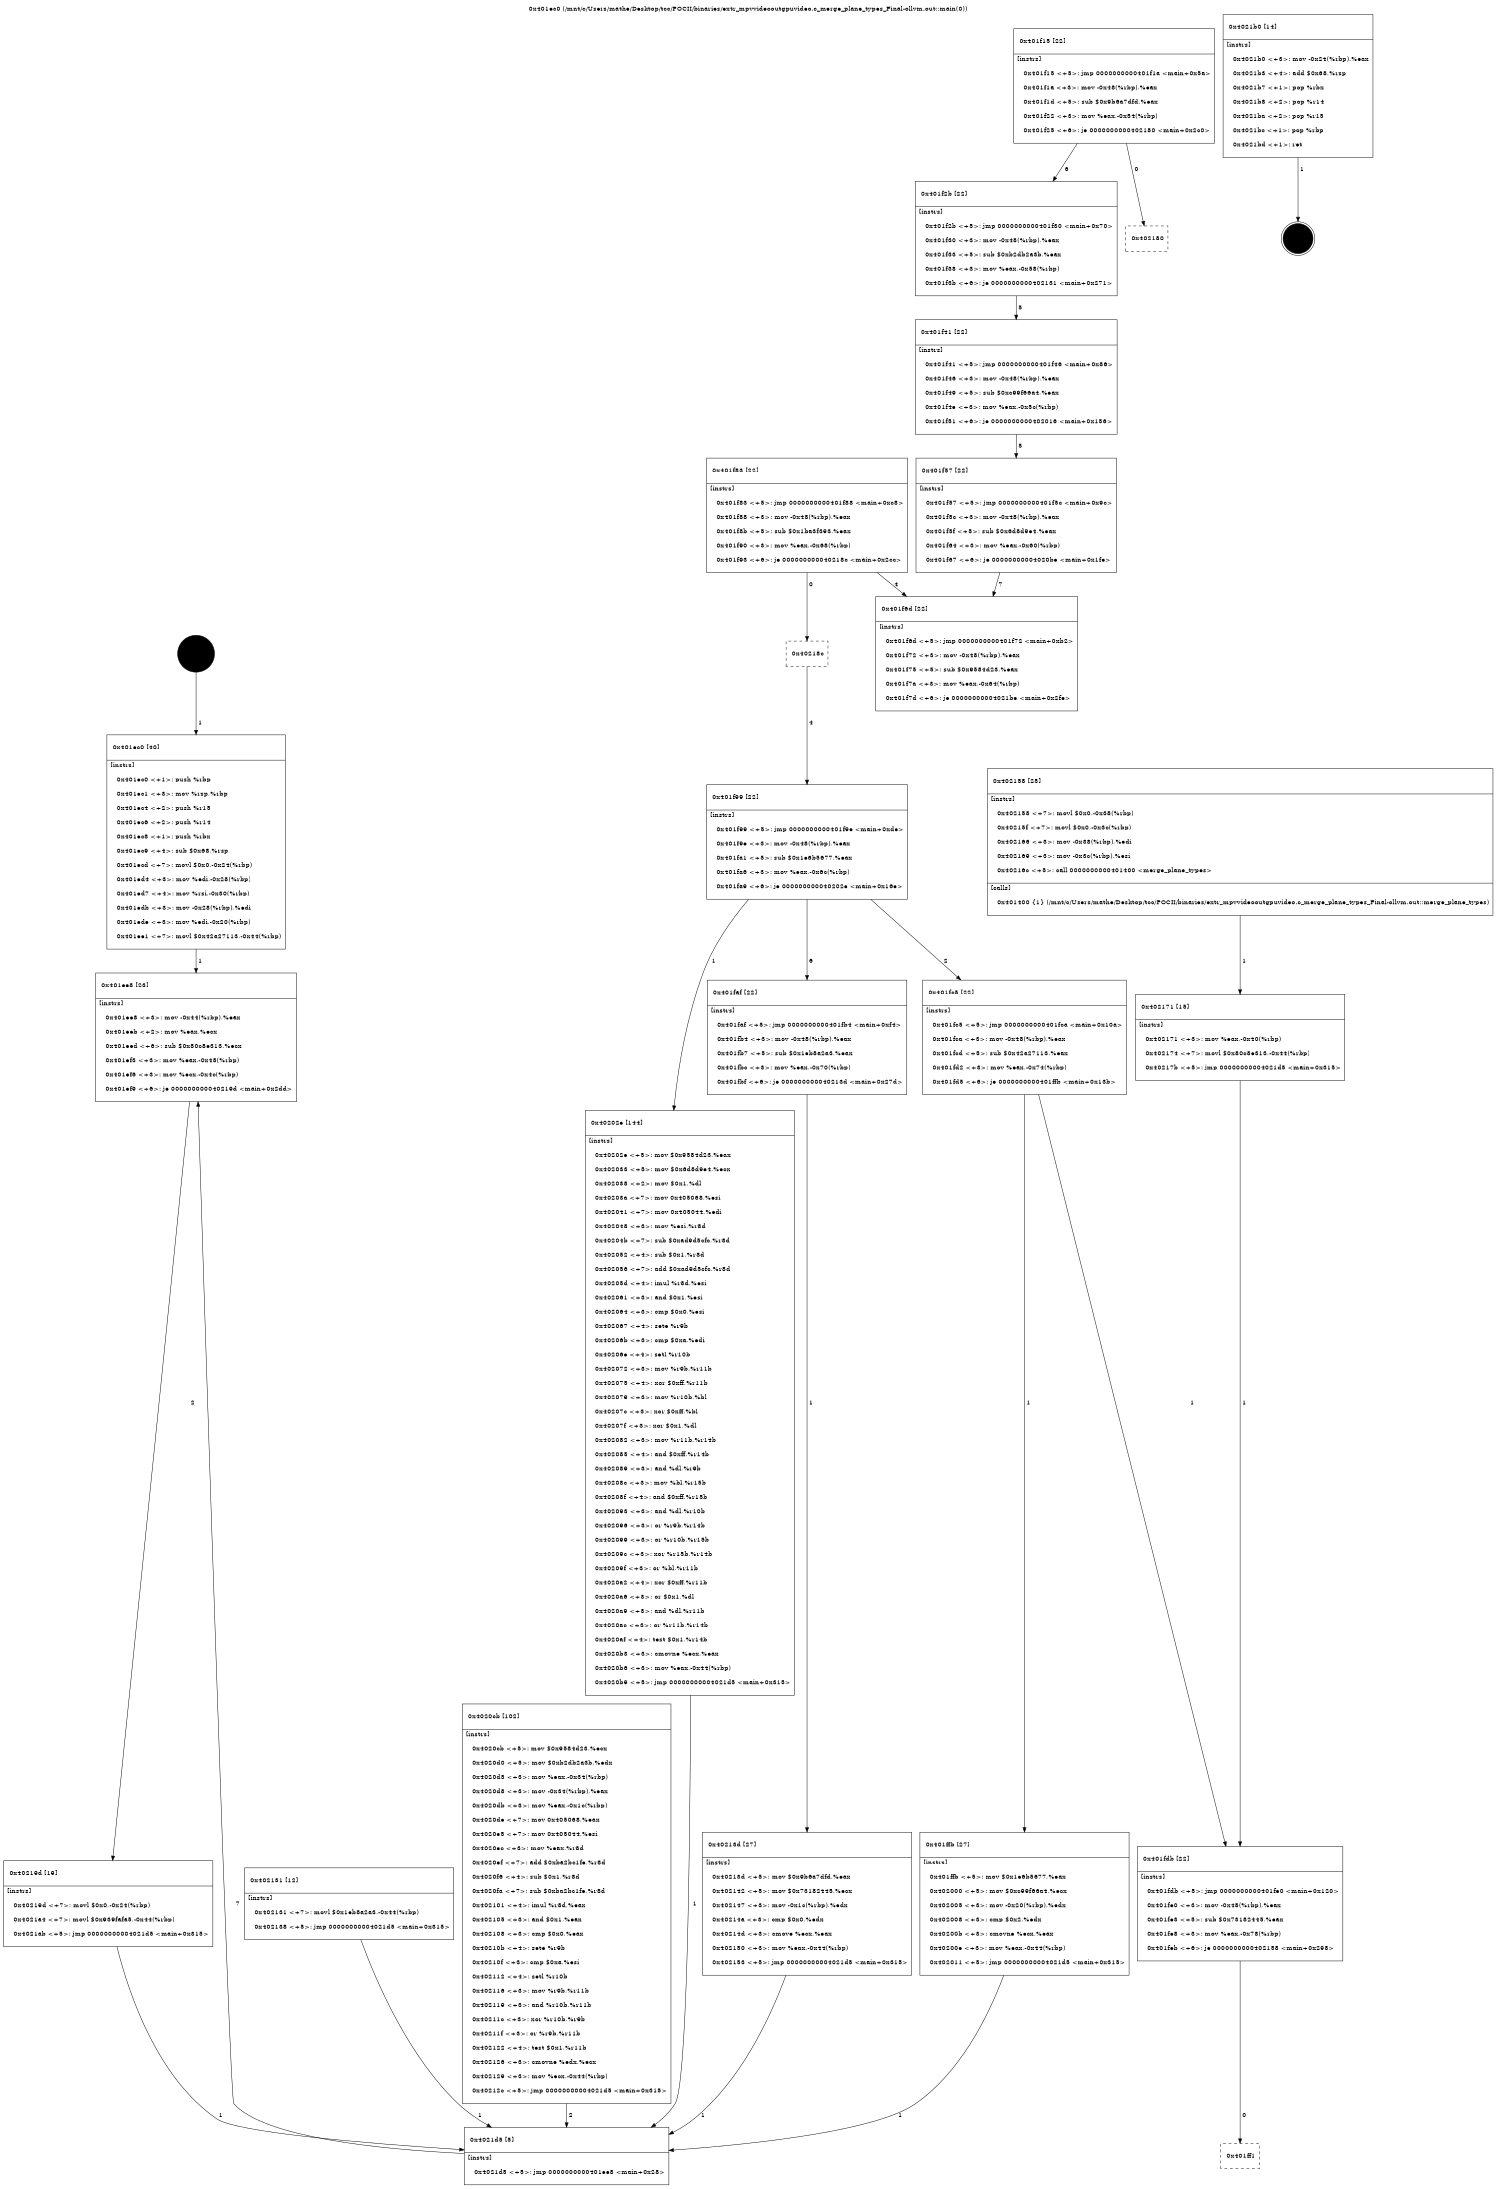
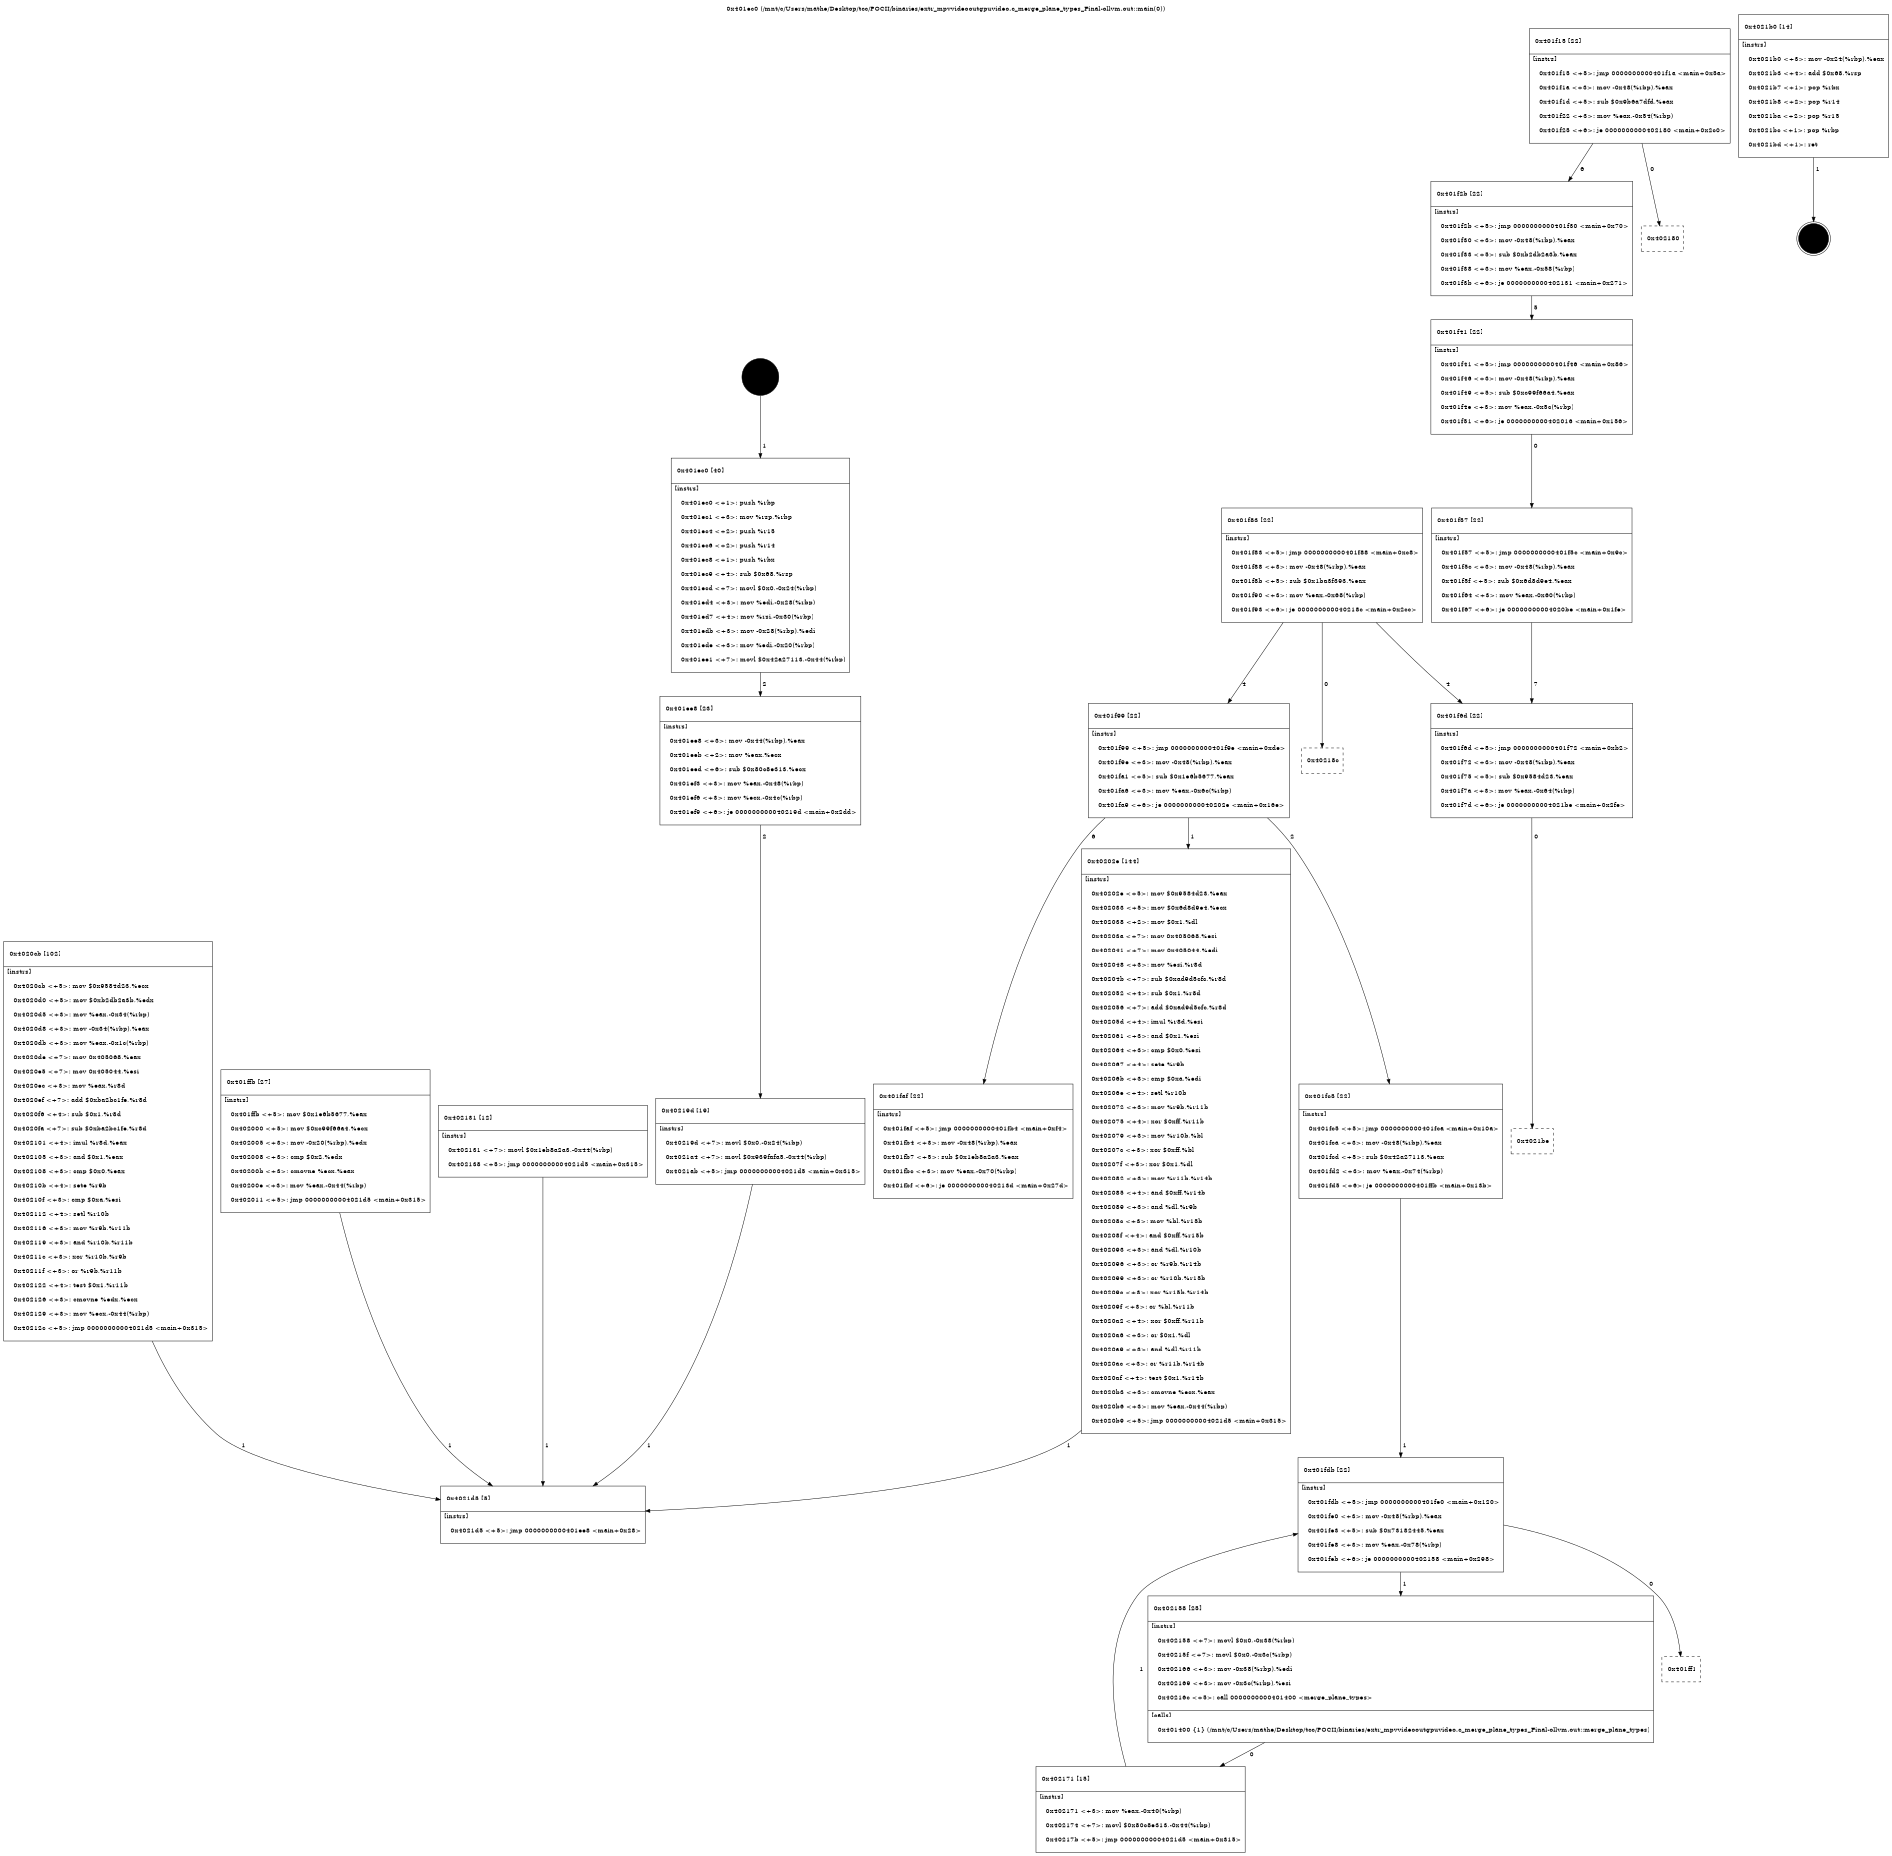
(1019, 446) -> (1535, 446)
(807, 723) -> (1257, 661)
(199, 961) -> (764, 684)
(1243, 961) -> (1251, 1755)
none -> (1532, 1141)
(1024, 1461) -> none
none -> (1401, 1582)
(218, 1725) -> none
(807, 1904) -> none
(570, 2115) -> (243, 1446)
